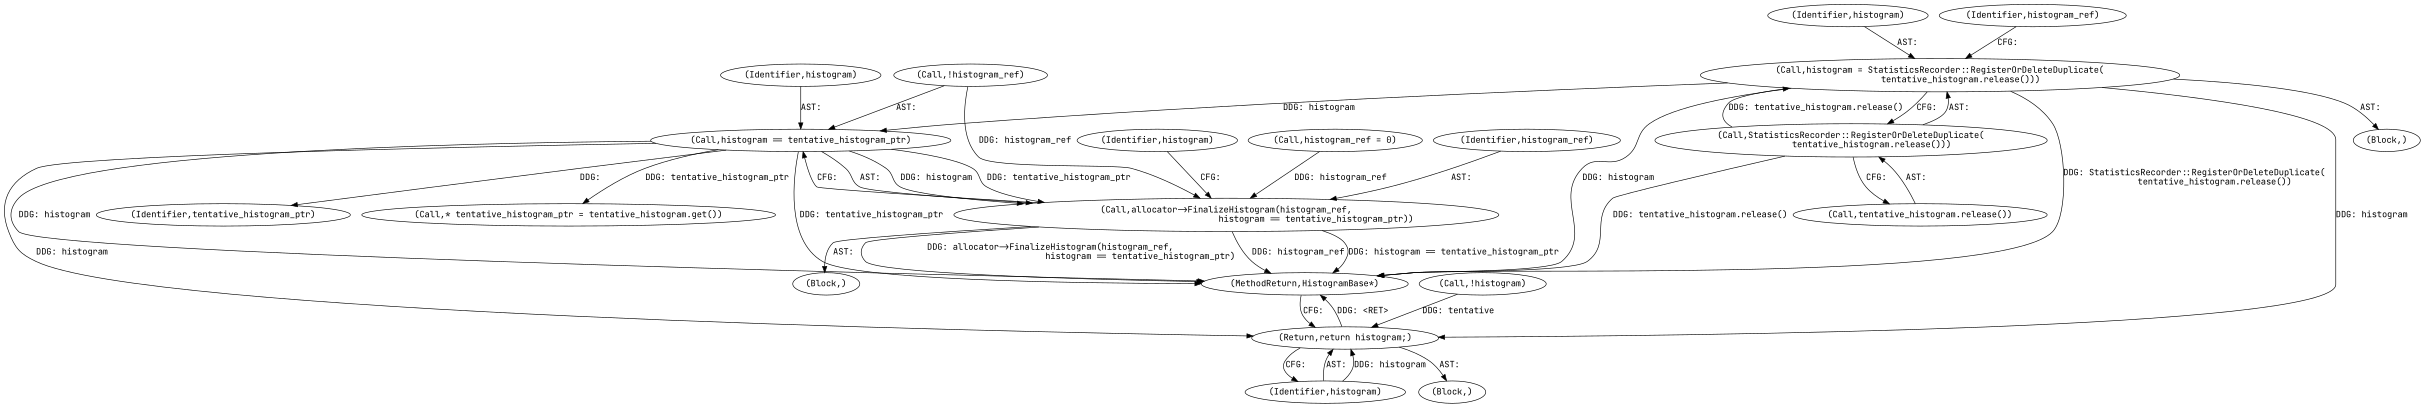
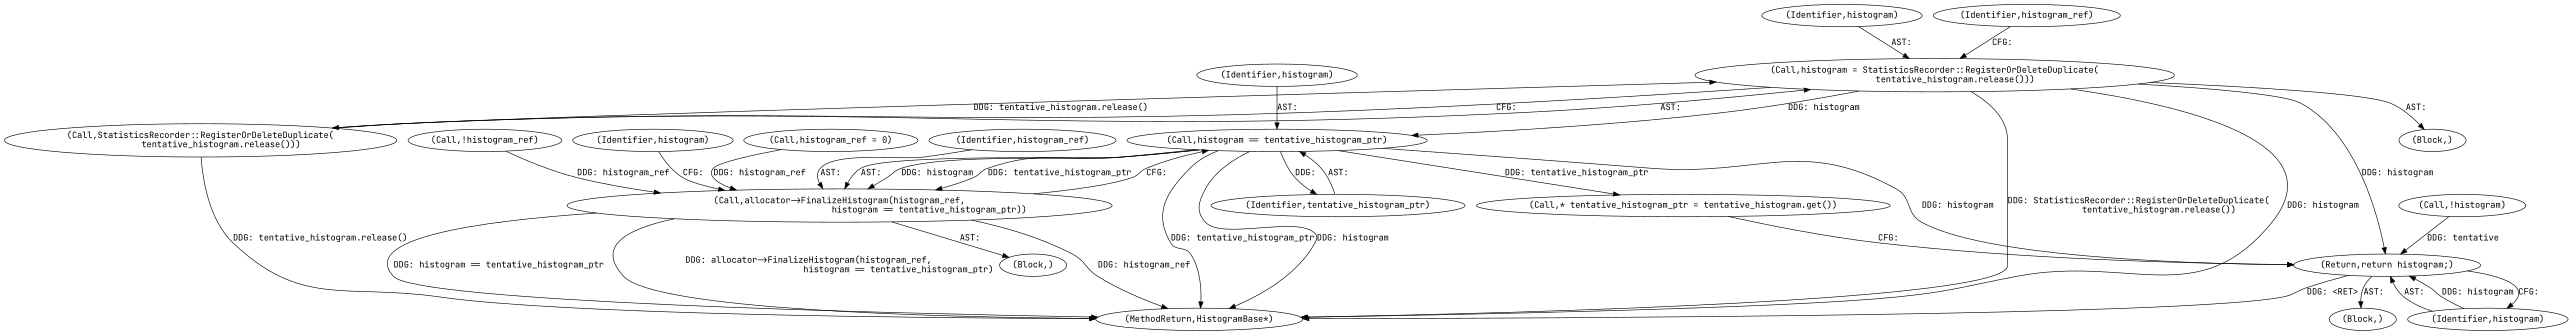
(889, 106) -> (1324, 172)
(1920, 215) -> none
(1301, 311) -> (1992, 253)
